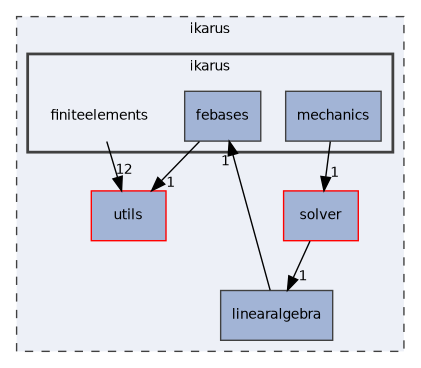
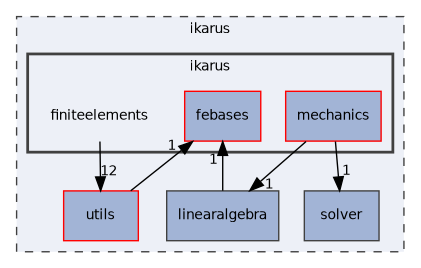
(223, 116) -> (223, 116)
(333, 116) -> (333, 116)
(180, 161) -> (156, 171)
(321, 216) -> (342, 216)
(302, 259) -> (283, 162)
